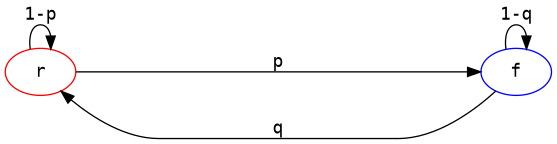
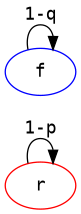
(272, 72) -> none
(285, 139) -> none
